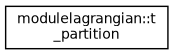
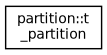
(87, 28) -> (54, 28)
